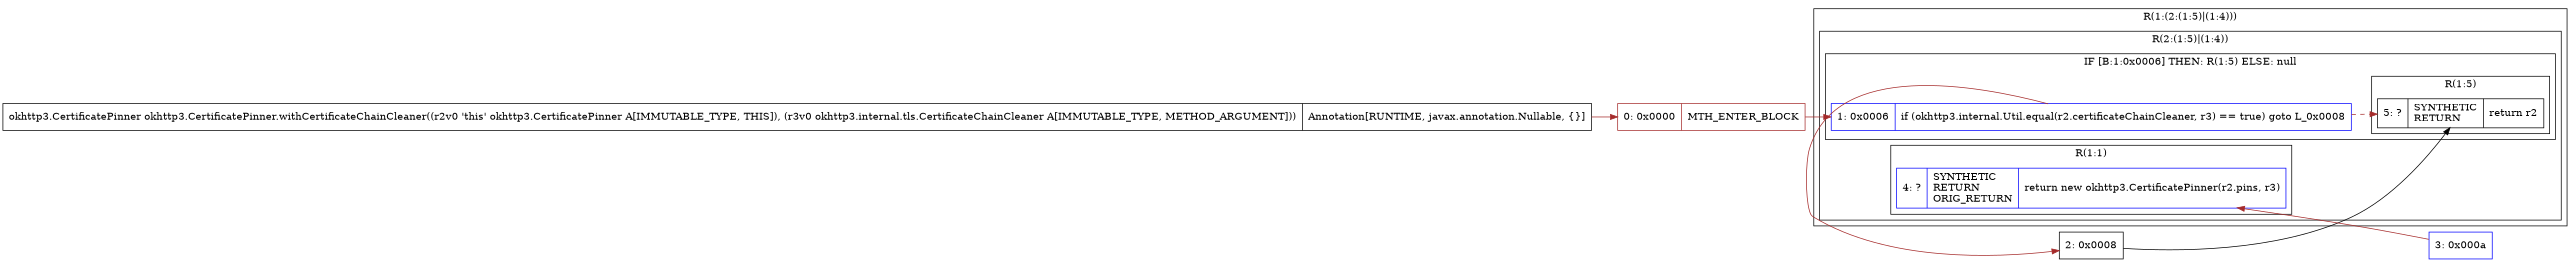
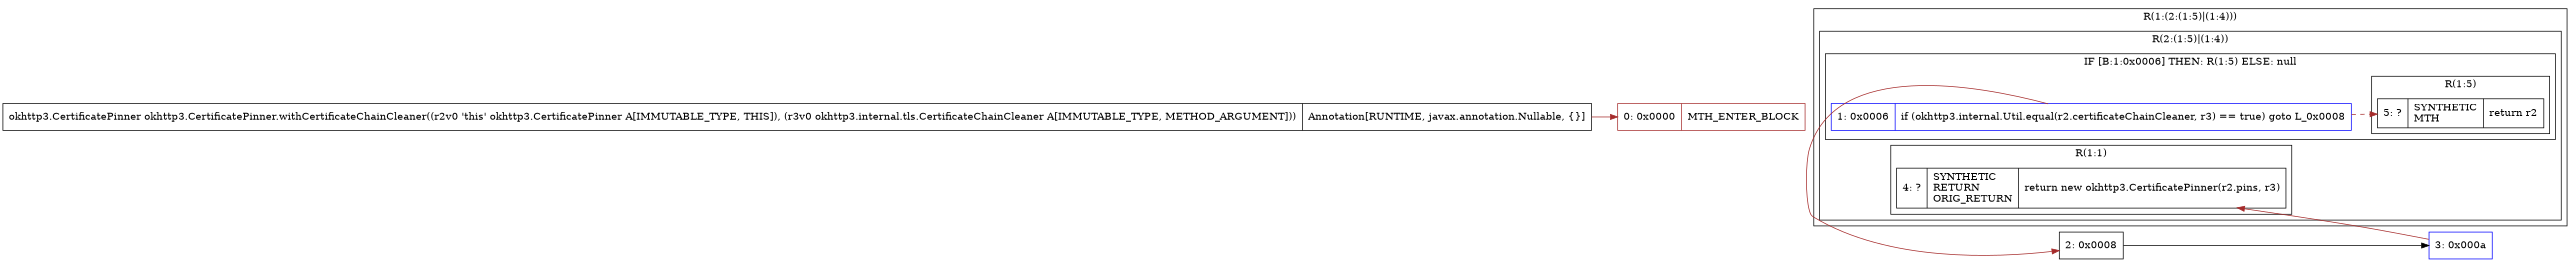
(1814, 117) -> none
(2437, 118) -> (2427, 118)
(2091, 188) -> (2091, 188)
(2302, 234) -> (2272, 246)
